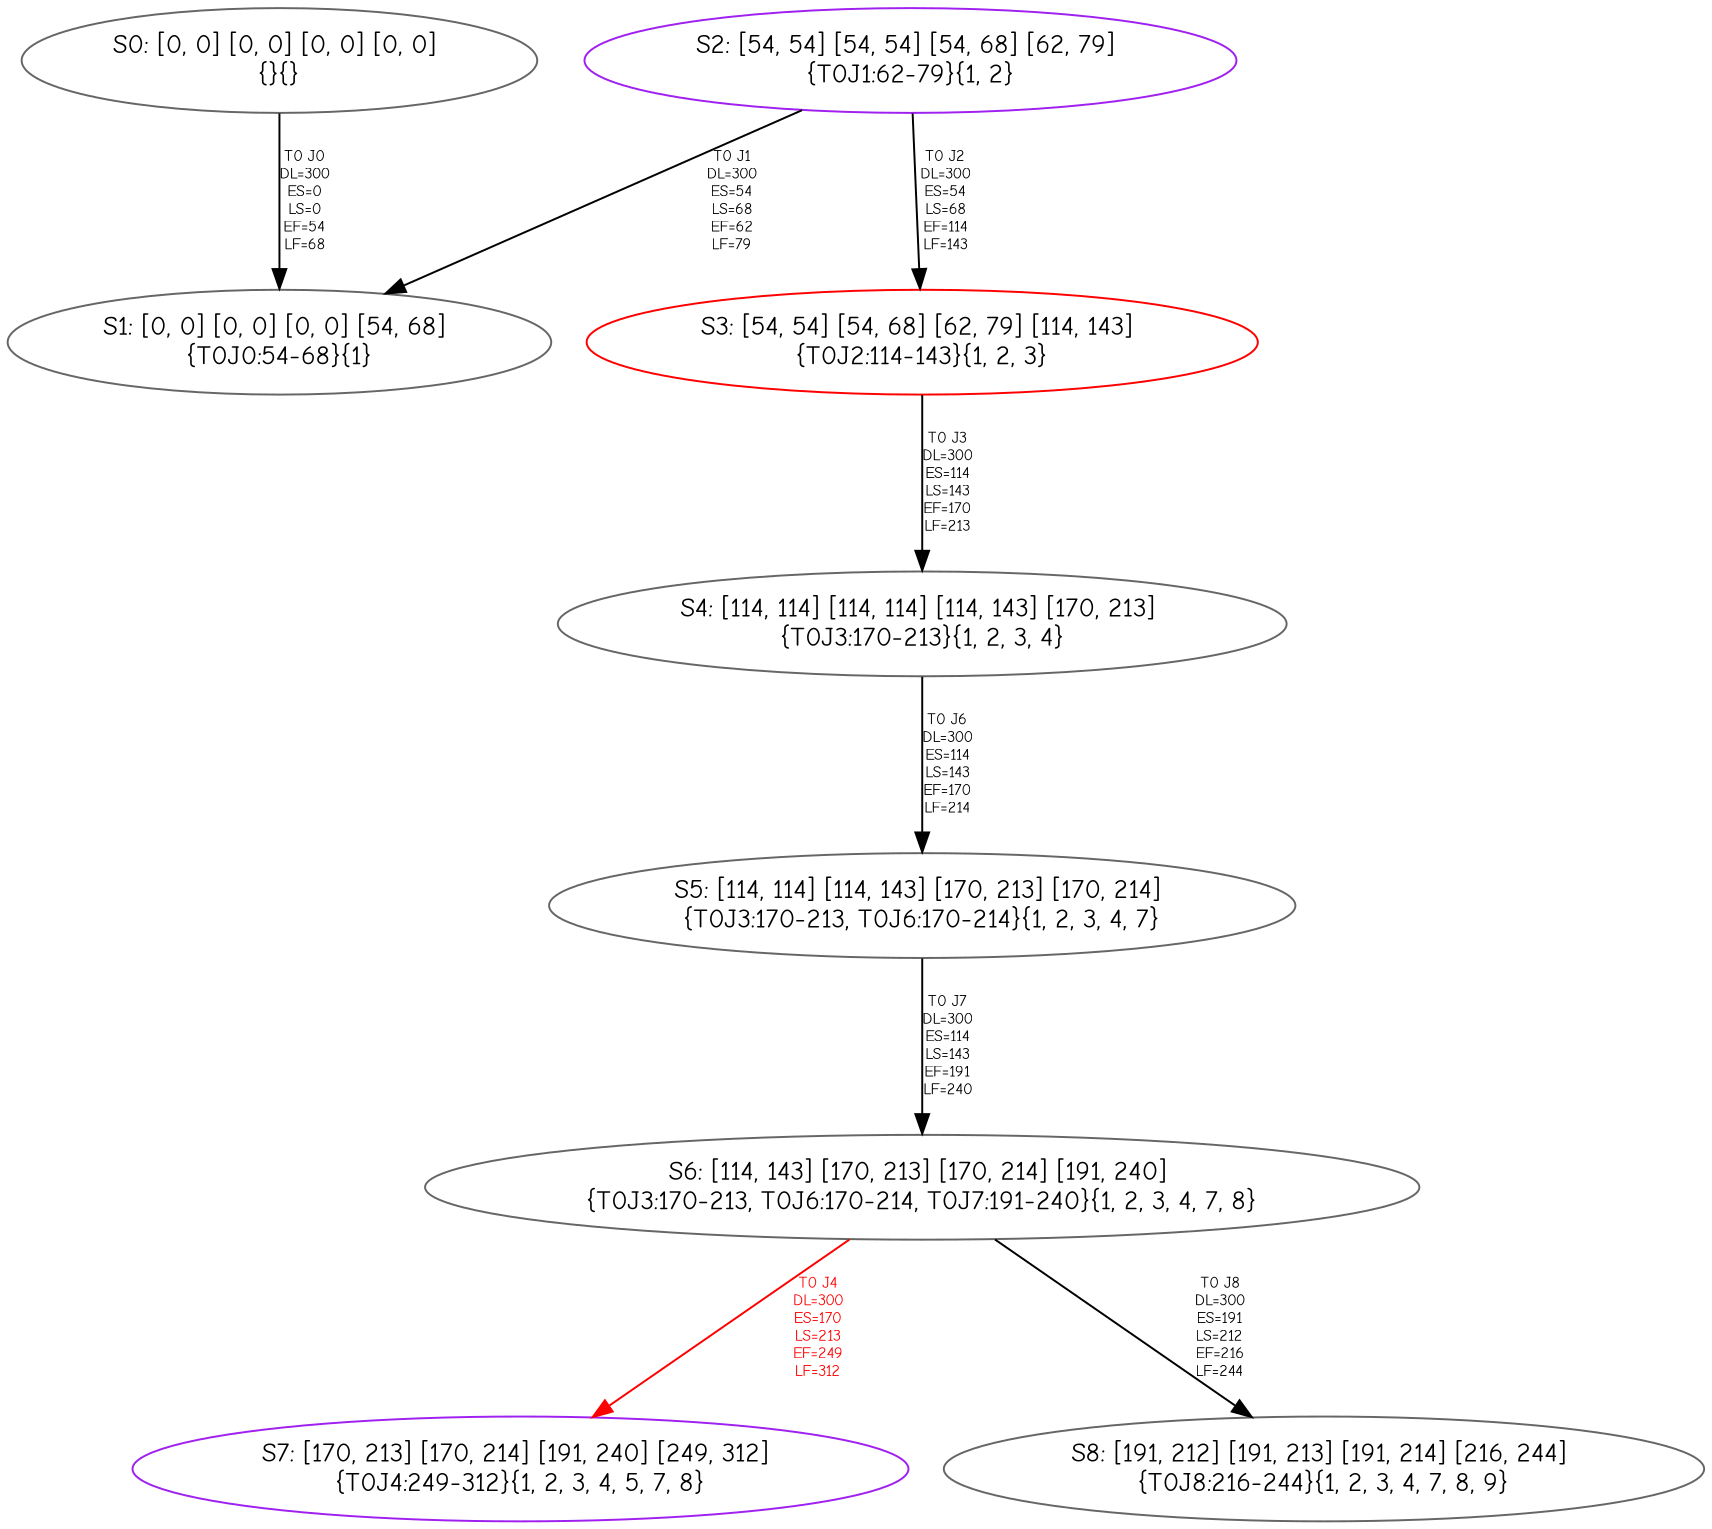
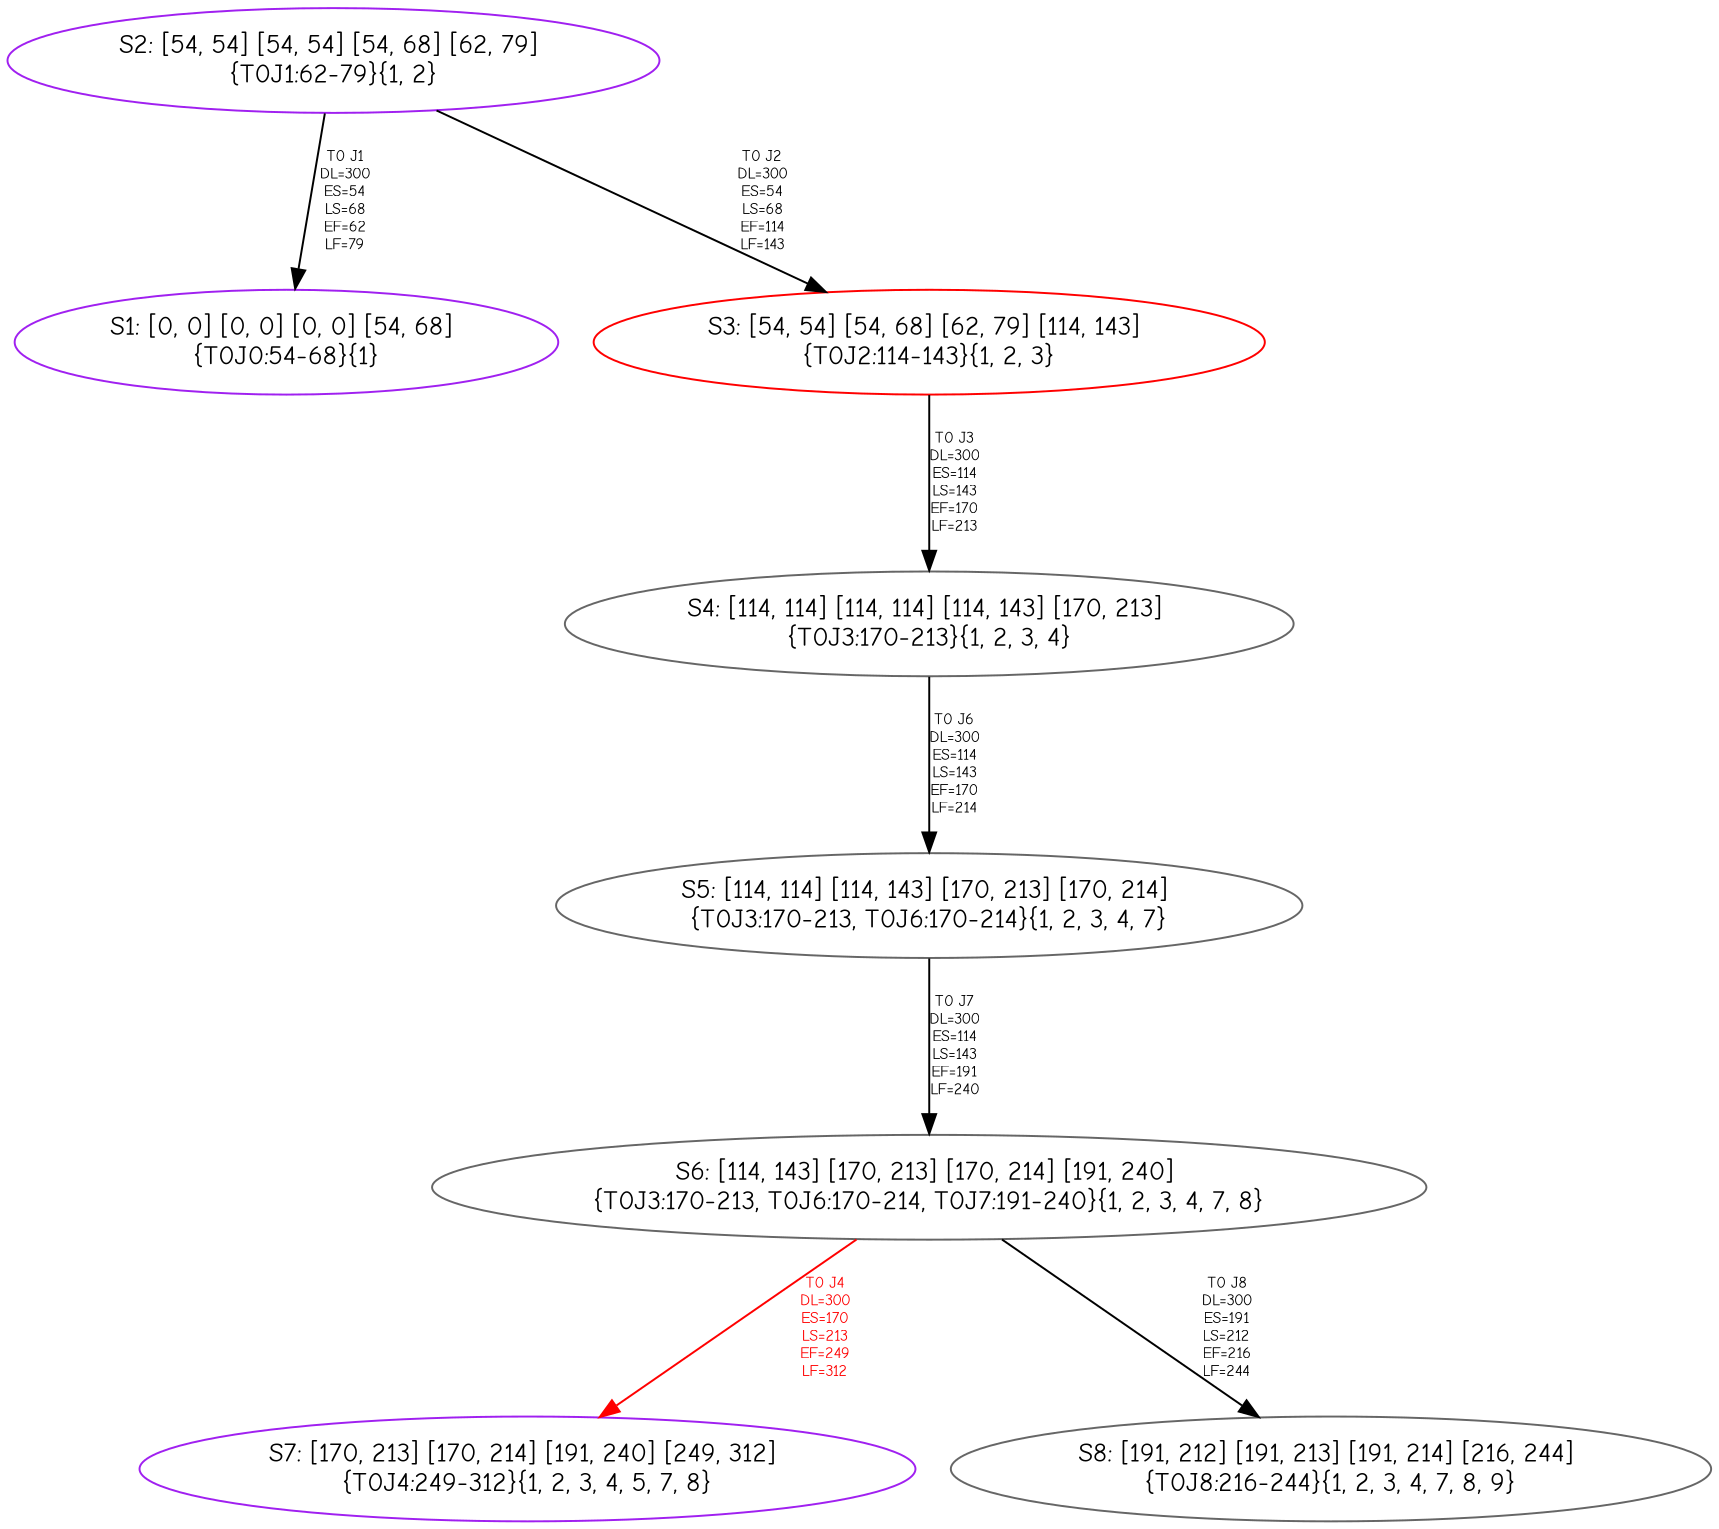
(279, 60) -> none
(279, 342) -> (286, 342)
